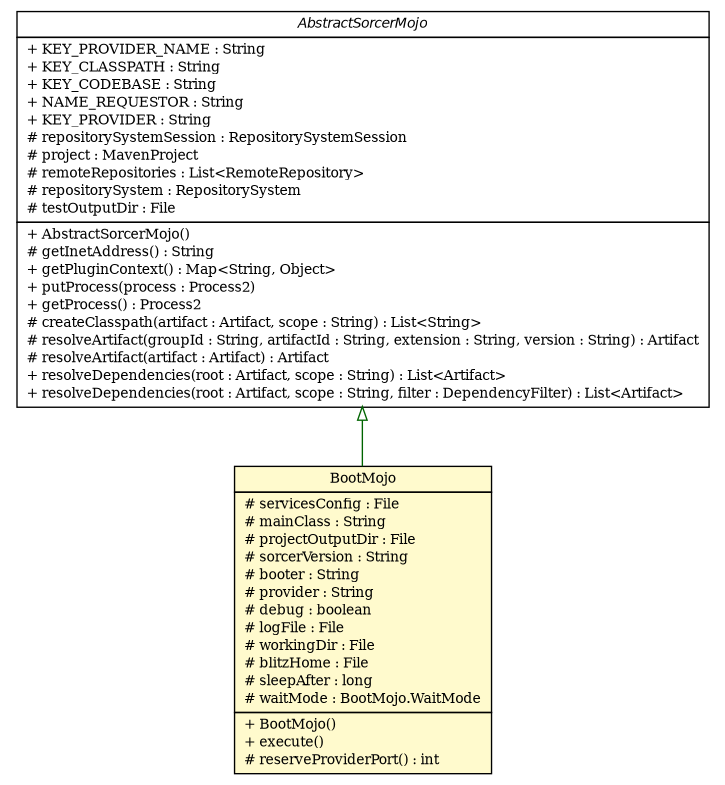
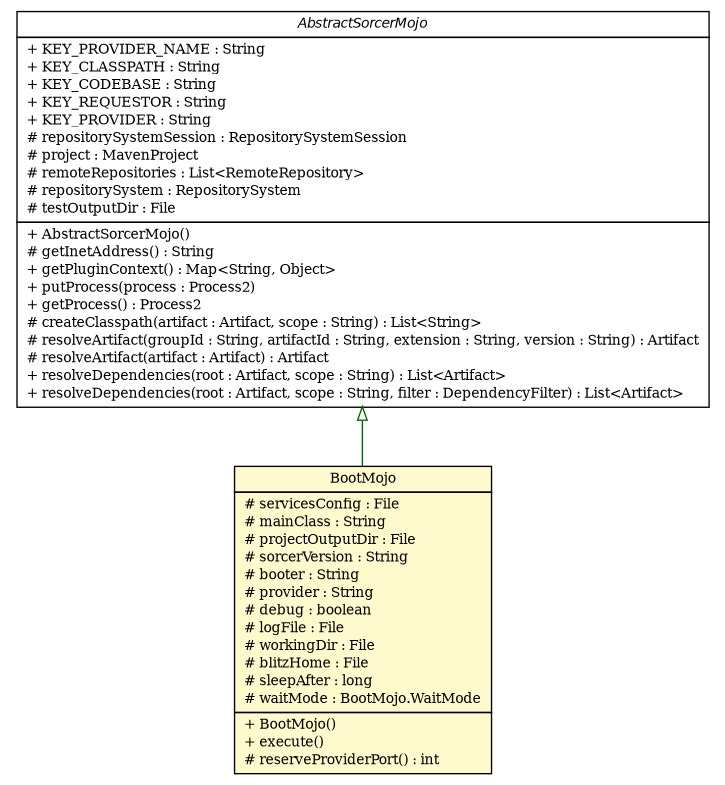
(135, 103) -> (127, 103)
